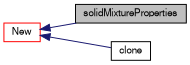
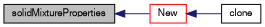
(63, 25) -> (137, 14)
